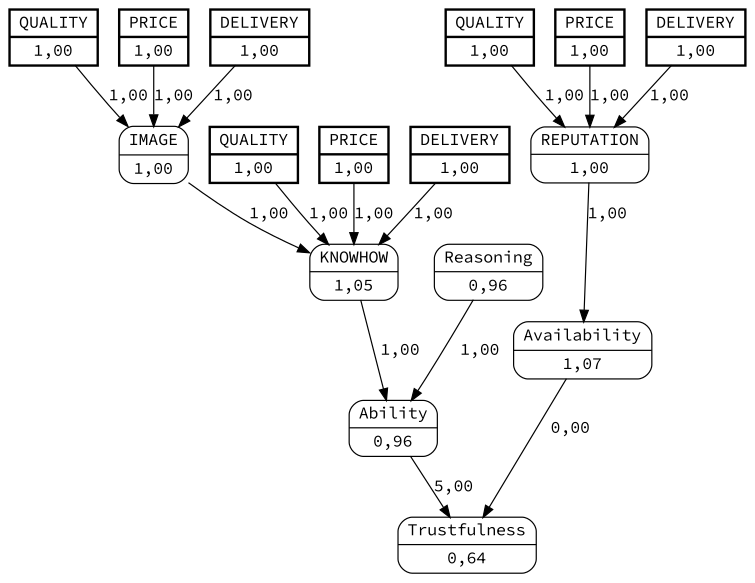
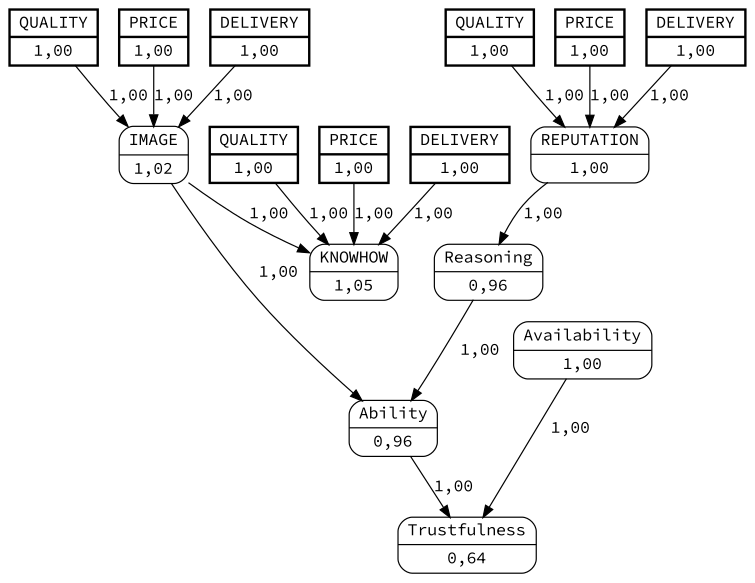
(154, 169) -> (154, 169)
(587, 246) -> (523, 205)
(372, 344) -> (254, 295)
(583, 364) -> (583, 364)
(571, 428) -> (571, 428)
(454, 487) -> (454, 487)
